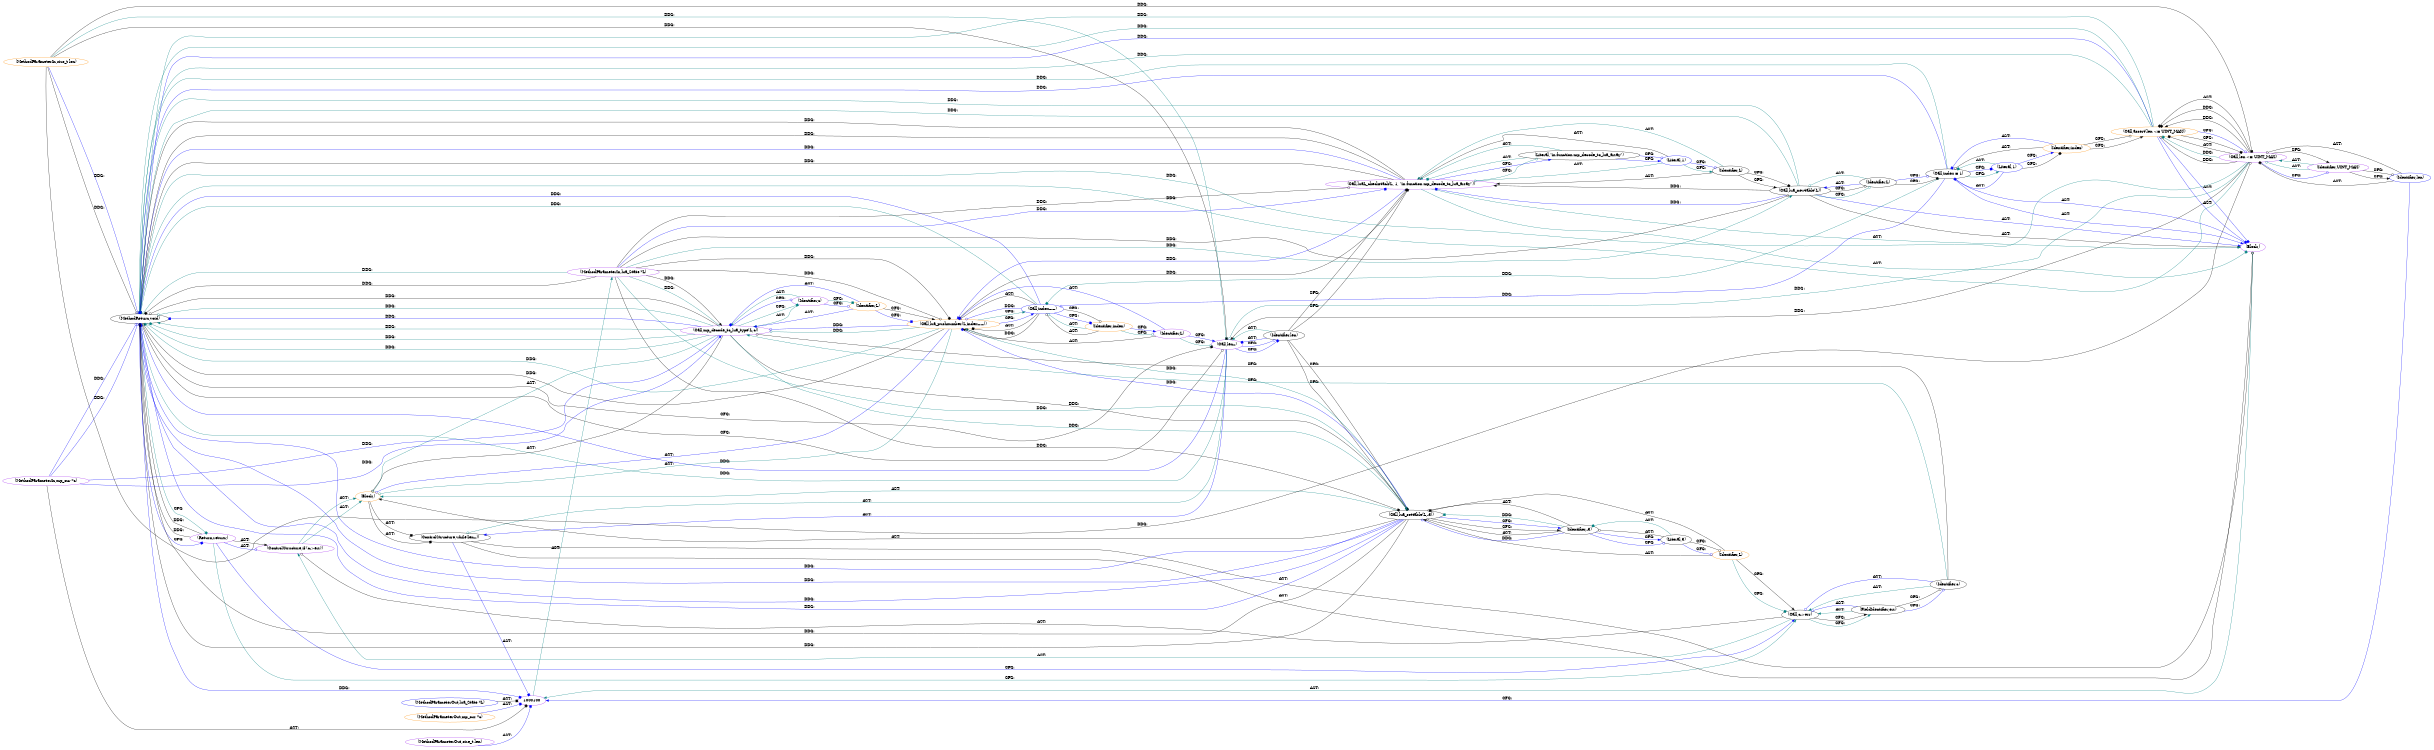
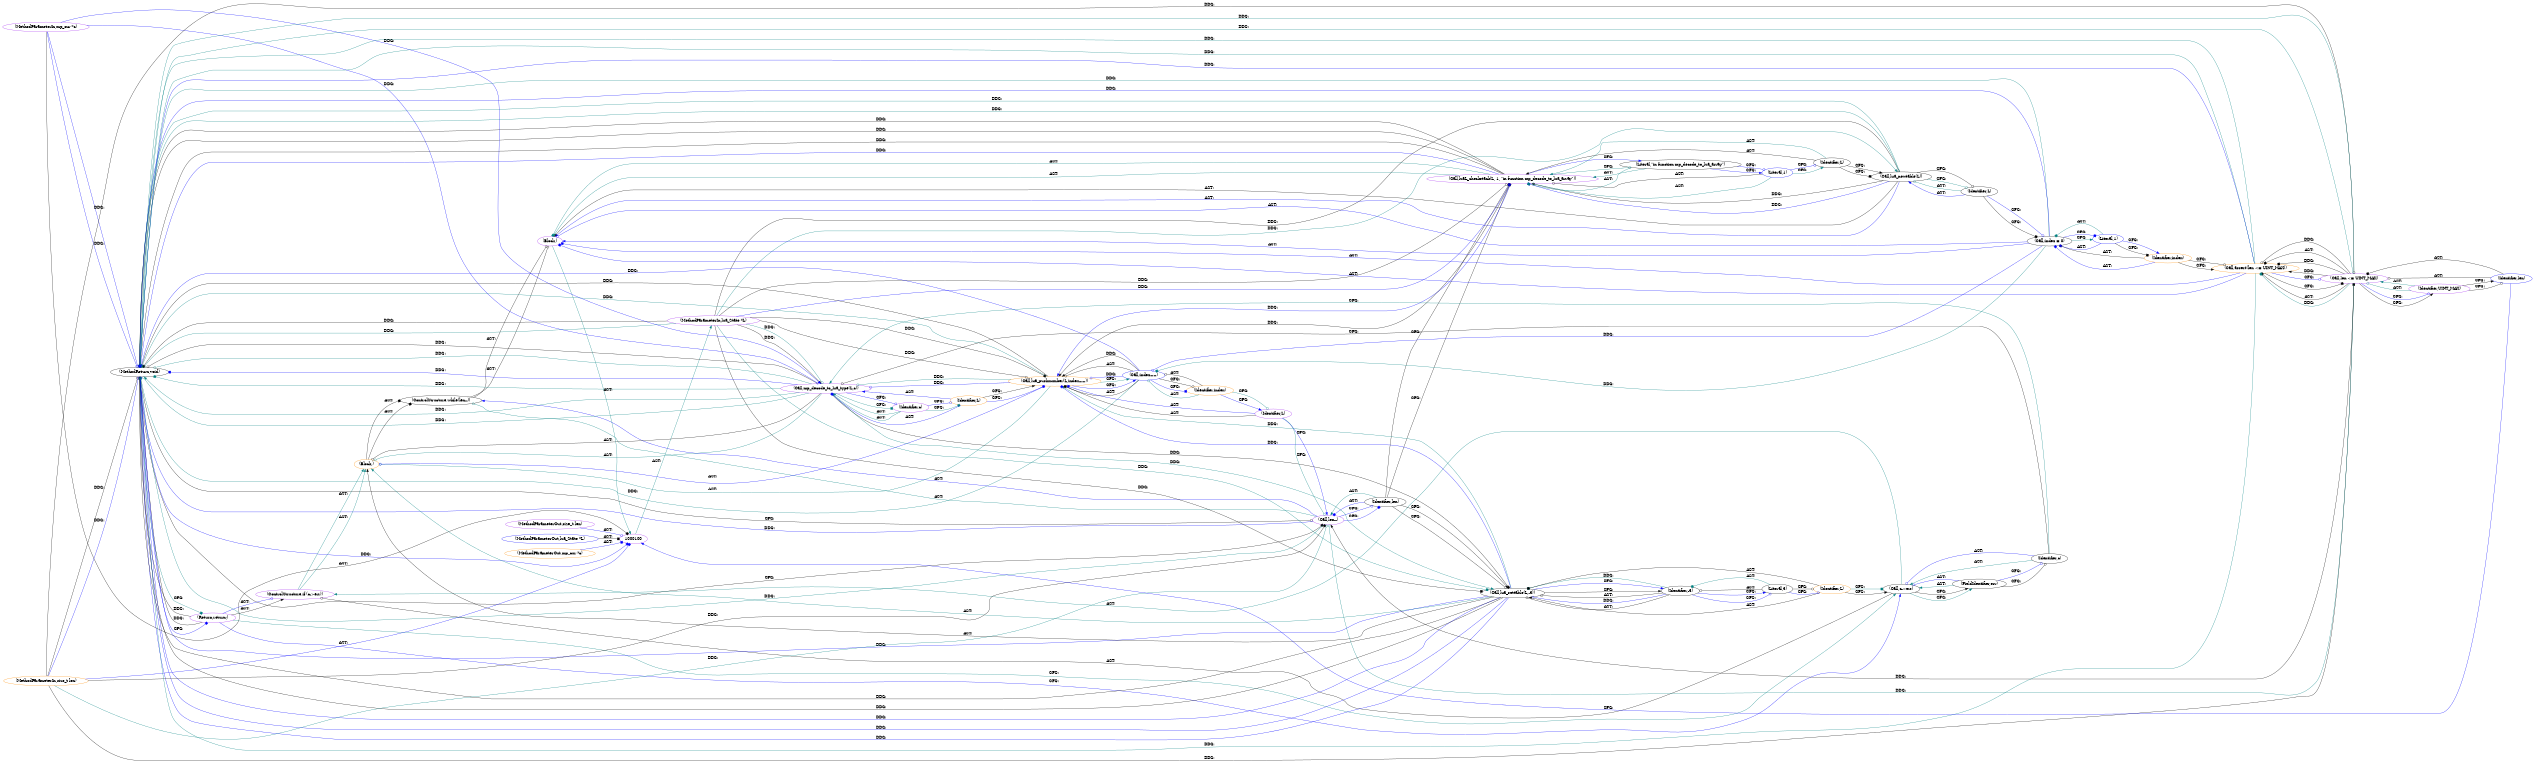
(1948, 174) -> (2050, 241)
(490, 618) -> (365, 641)
(512, 738) -> (600, 531)
